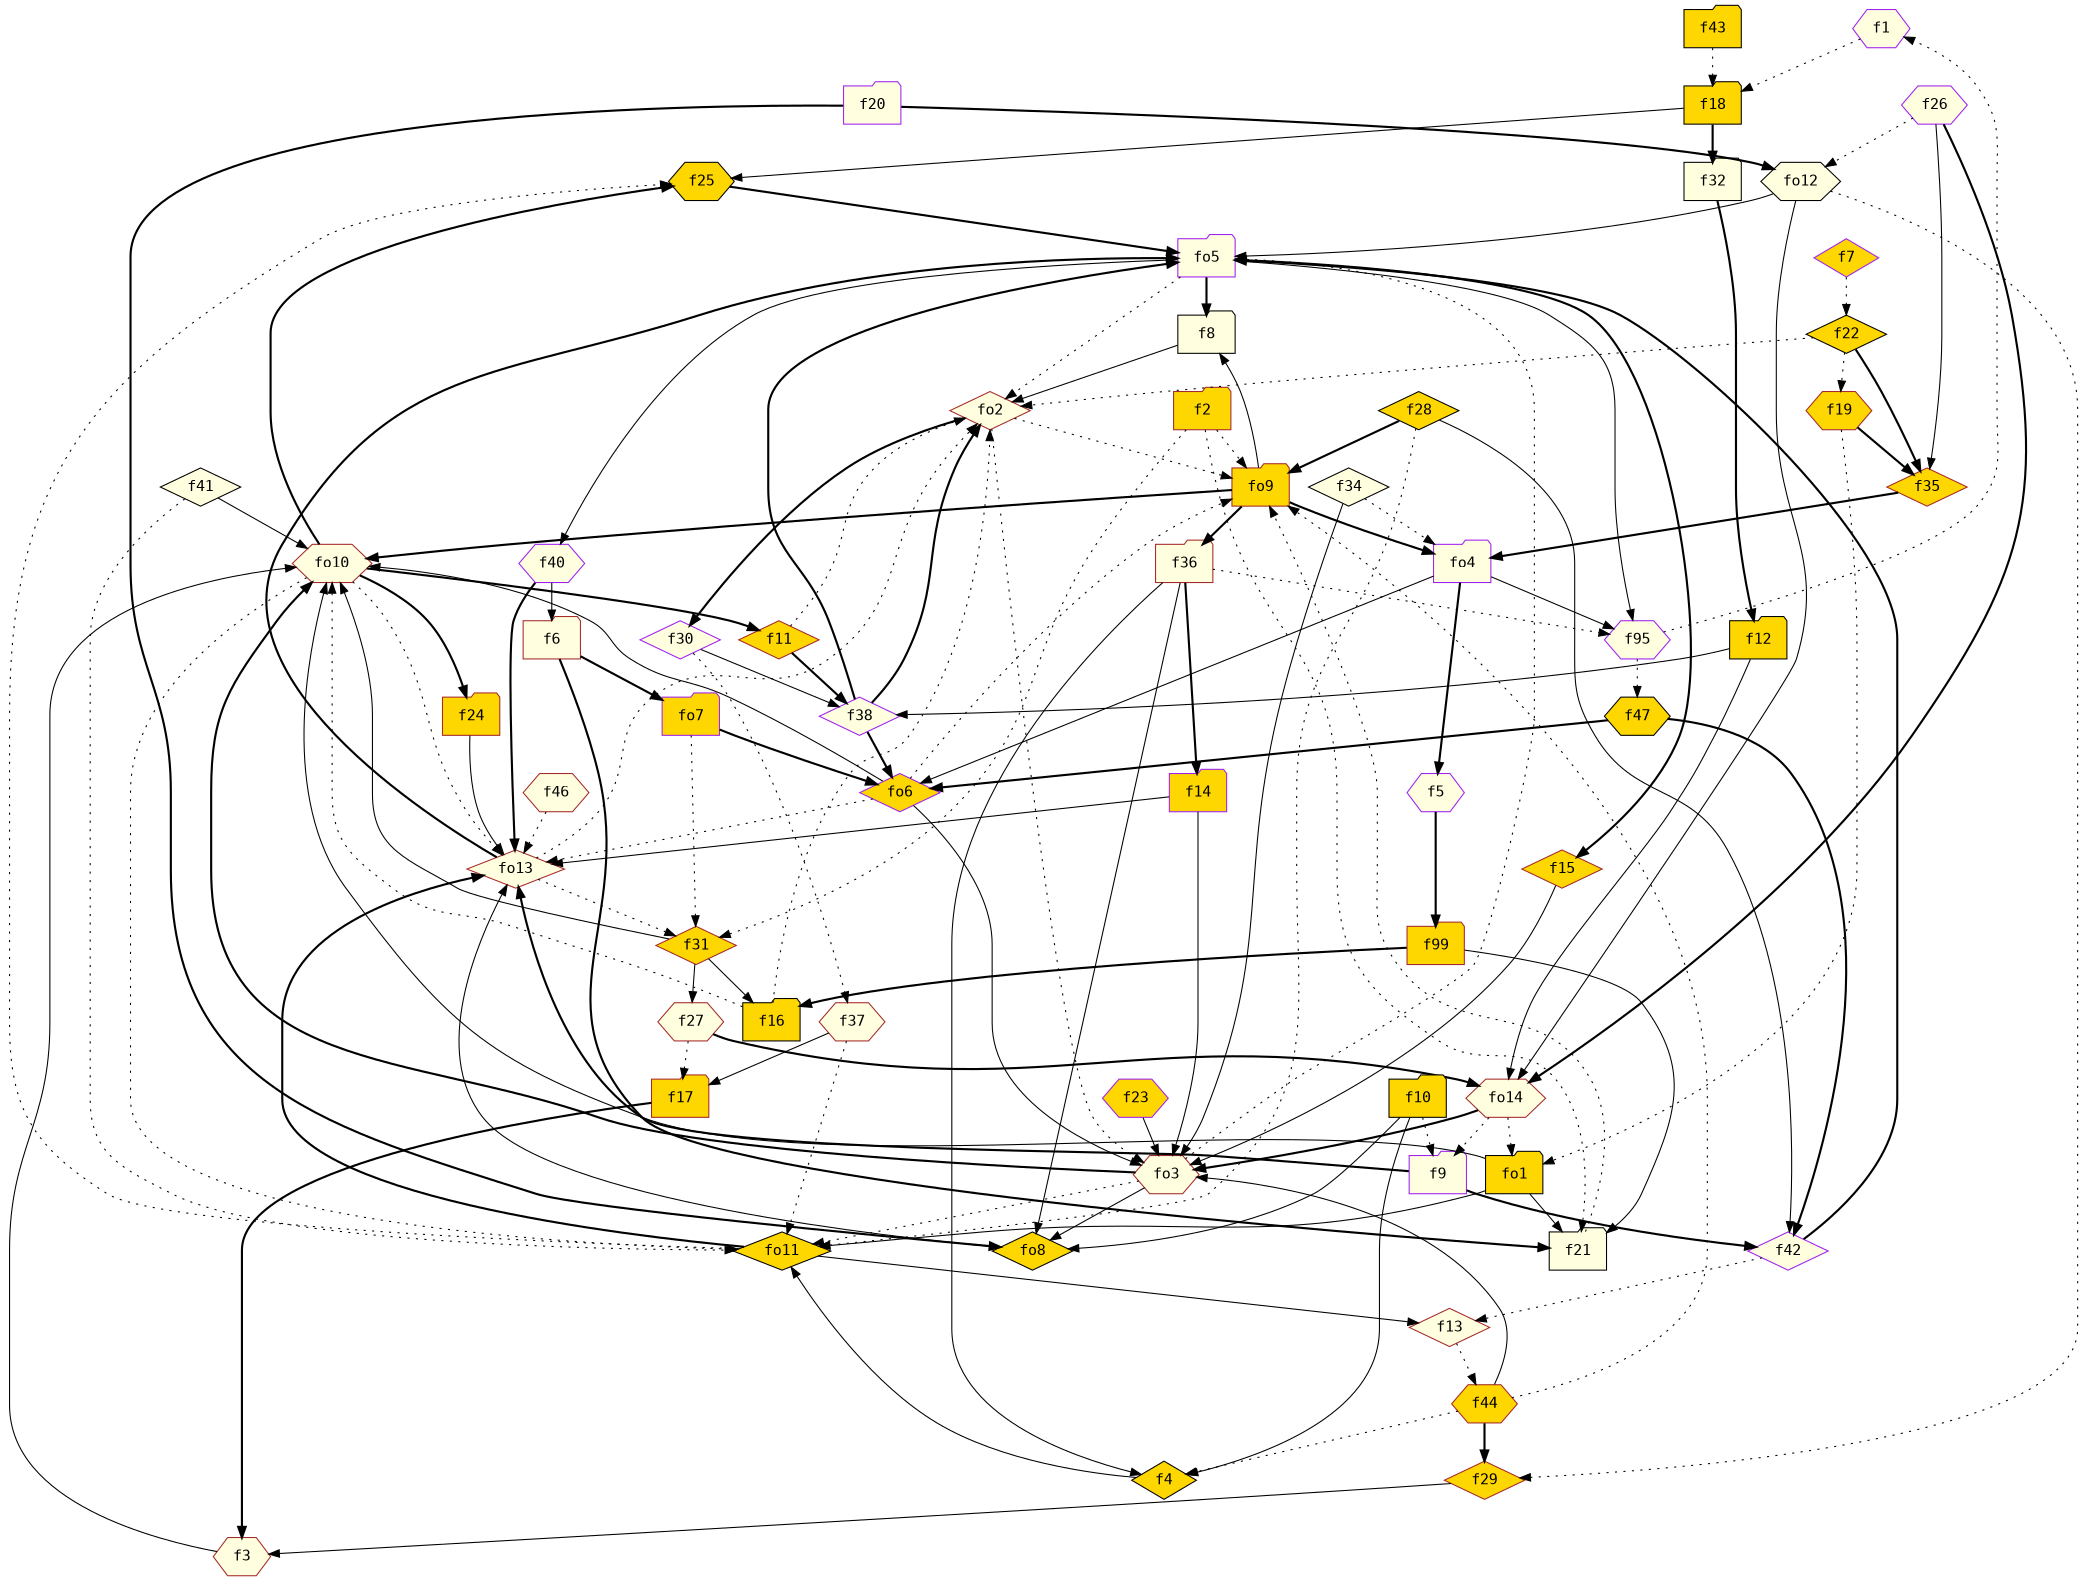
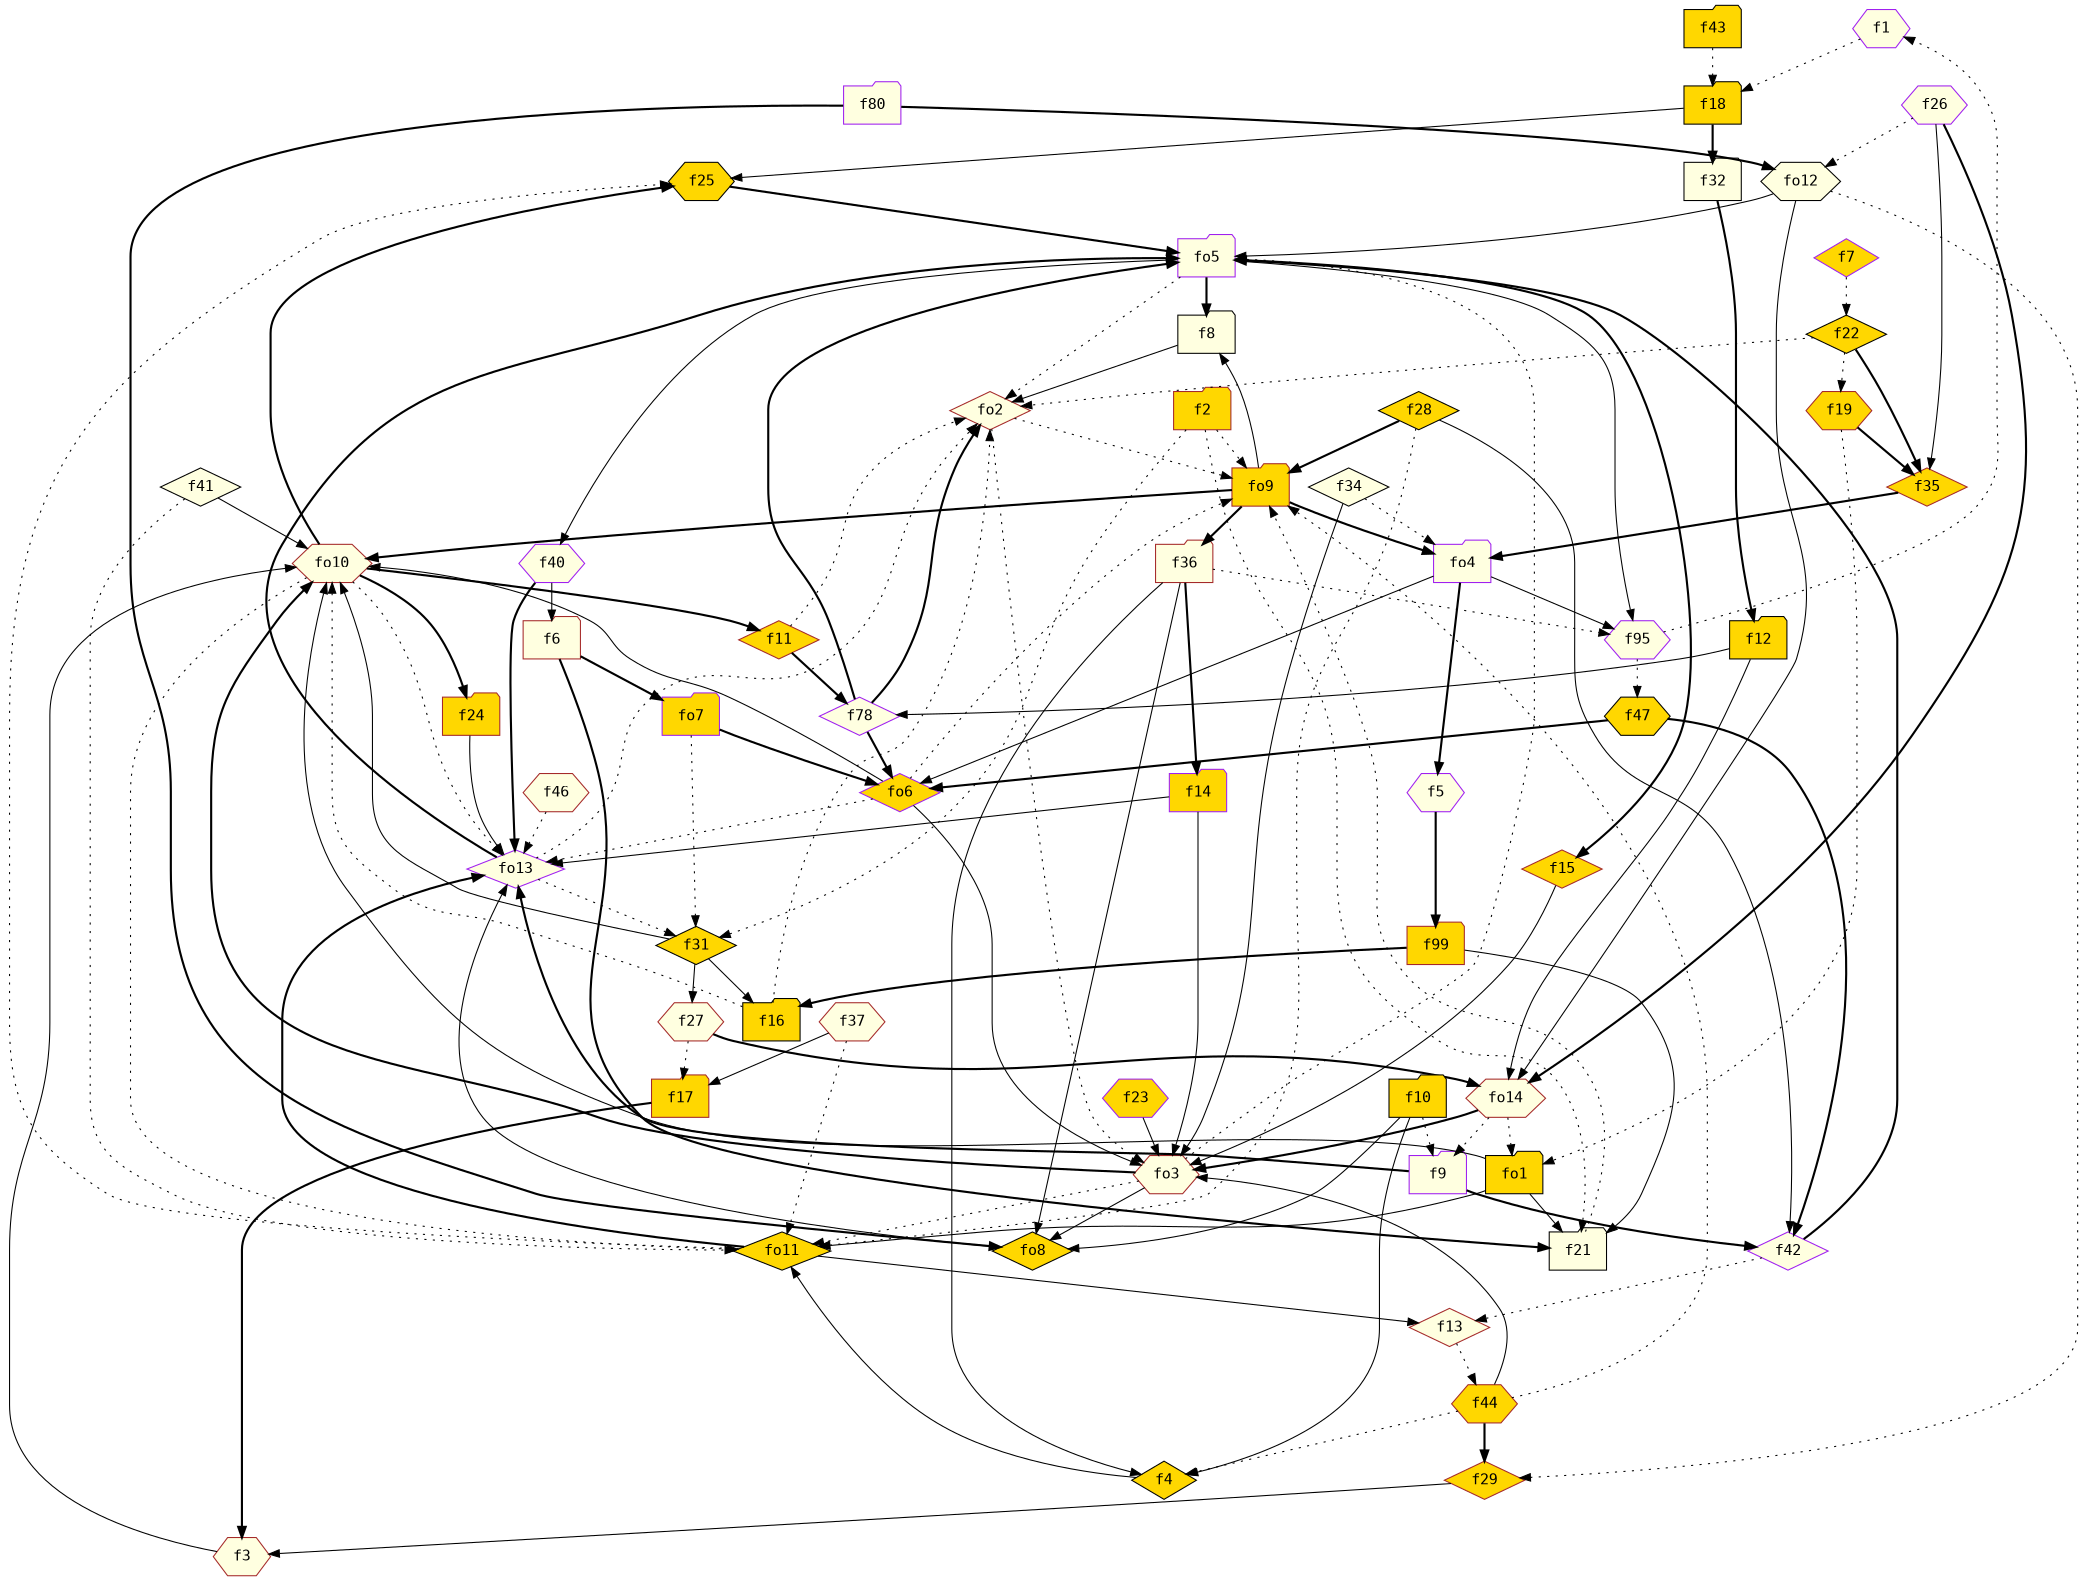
(872, 105) -> (872, 105)
(680, 640) -> none
(860, 716) -> (860, 716)
(516, 869) -> (516, 869)
(696, 945) -> (696, 945)
